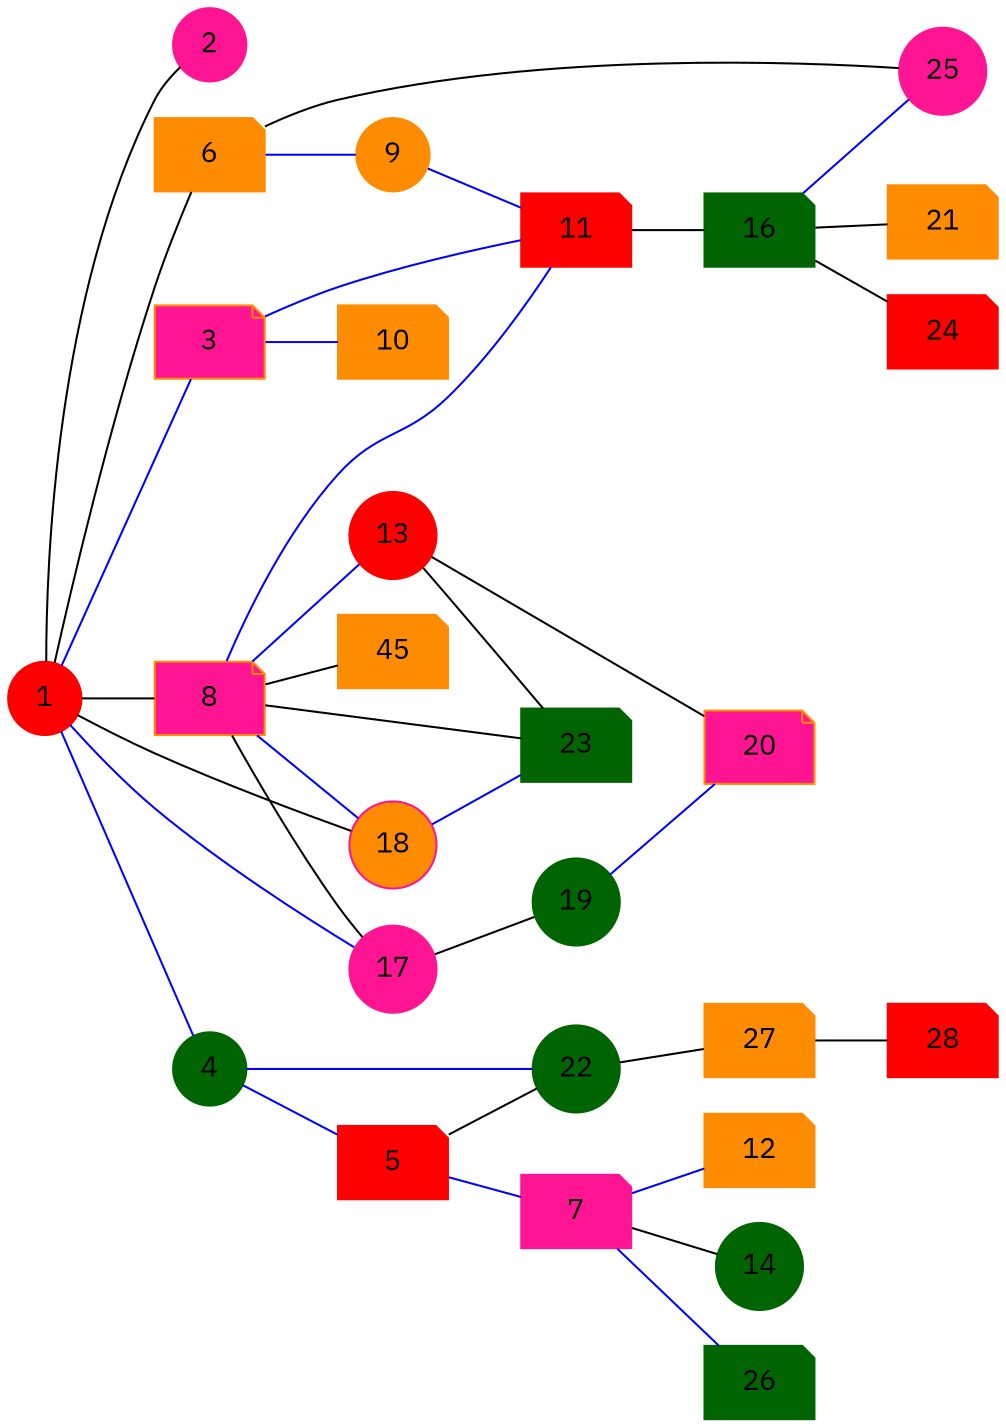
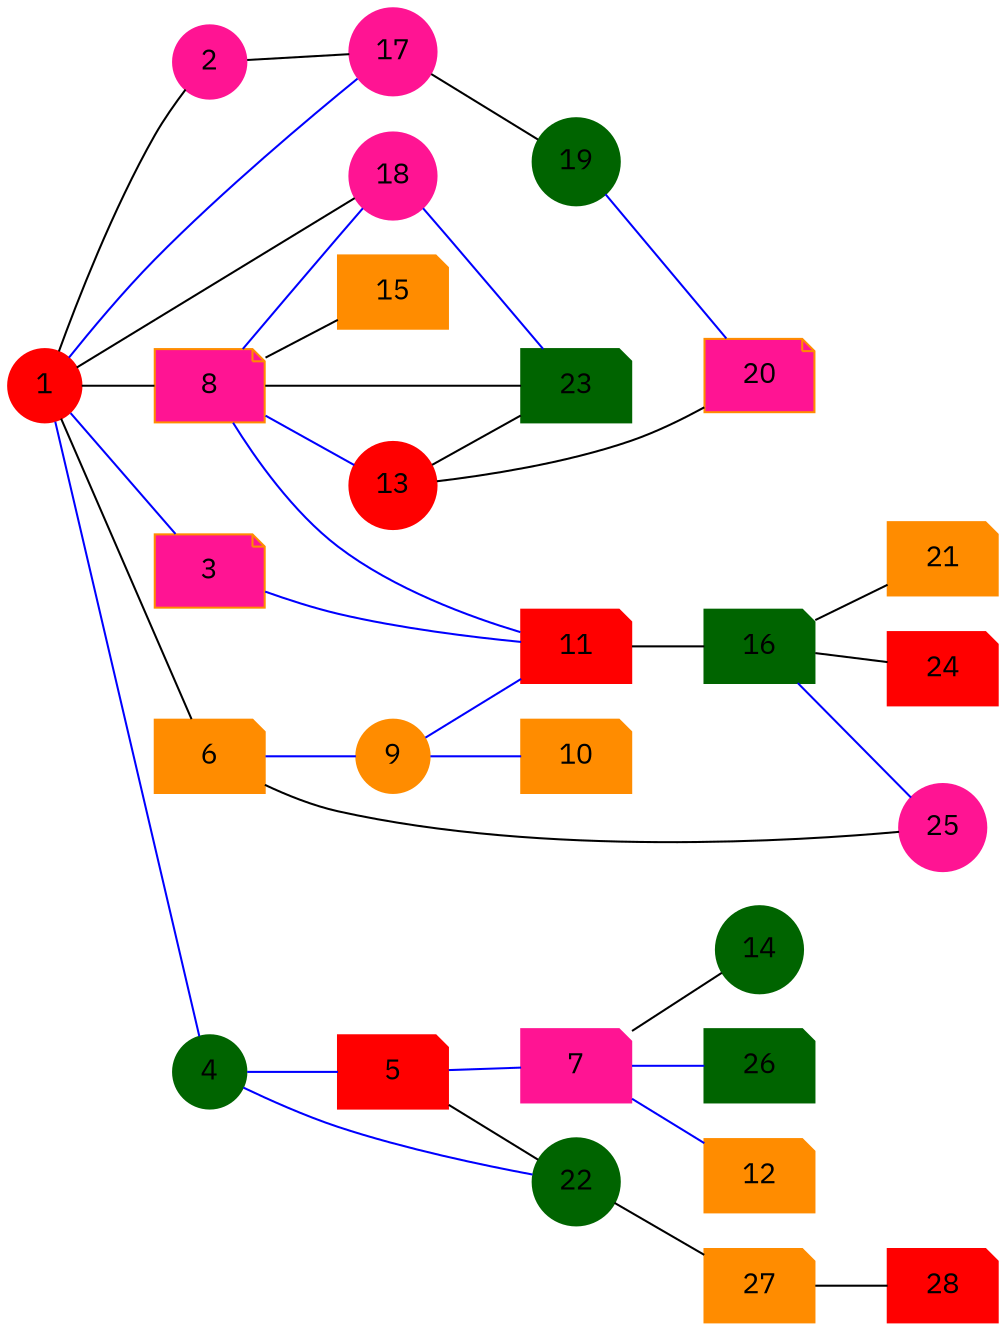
(302, 342) -> (476, 756)
(393, 652) -> (393, 292)
(293, 839) -> (298, 57)
(393, 845) -> (393, 176)
